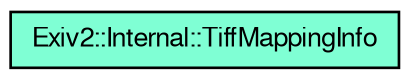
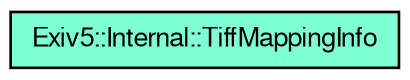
(205, 40) -> (205, 40)
